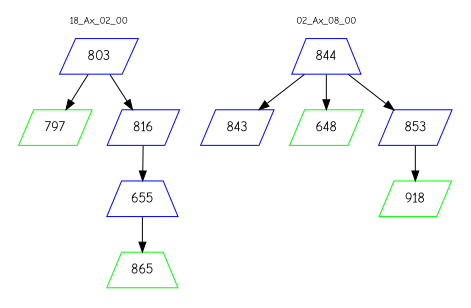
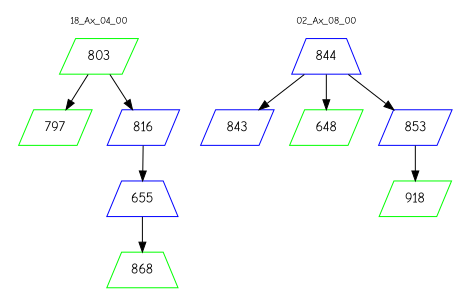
(99, 21) -> (99, 21)
(99, 56) -> (99, 56)
(142, 270) -> (142, 270)
